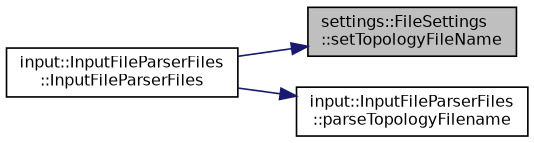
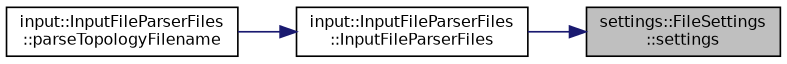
(412, 32) -> (683, 32)
(259, 91) -> (259, 32)
